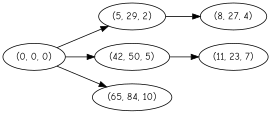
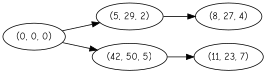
(132, 97) -> none
